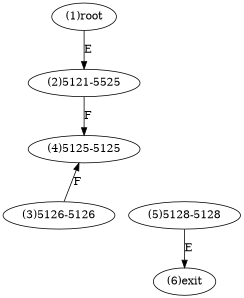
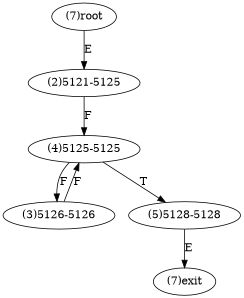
(84, 17) -> (84, 17)
(84, 83) -> (84, 83)
none -> (60, 177)
none -> (131, 180)
(185, 282) -> (185, 282)
